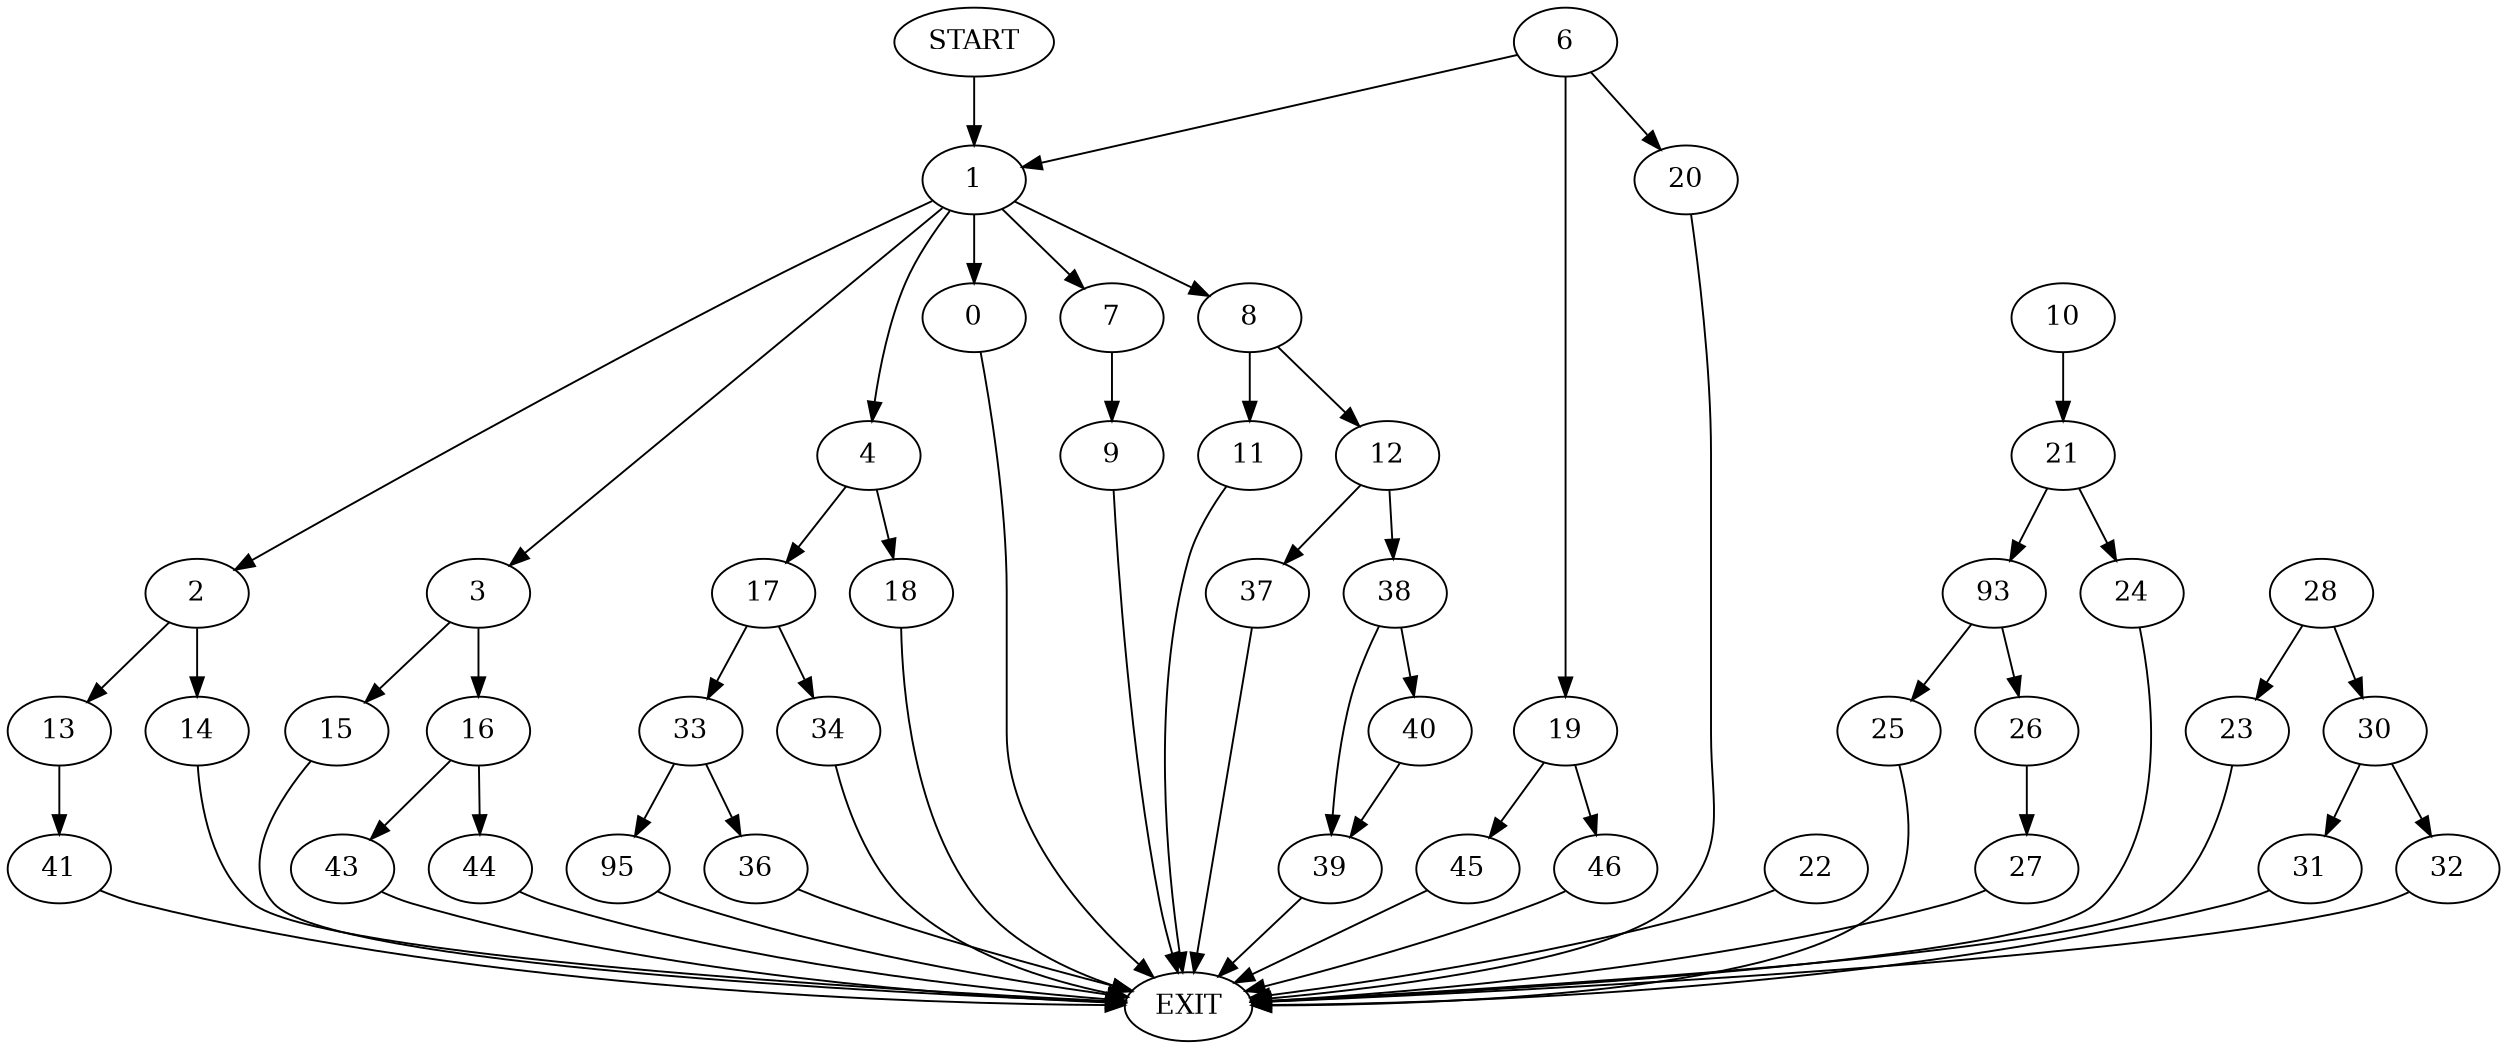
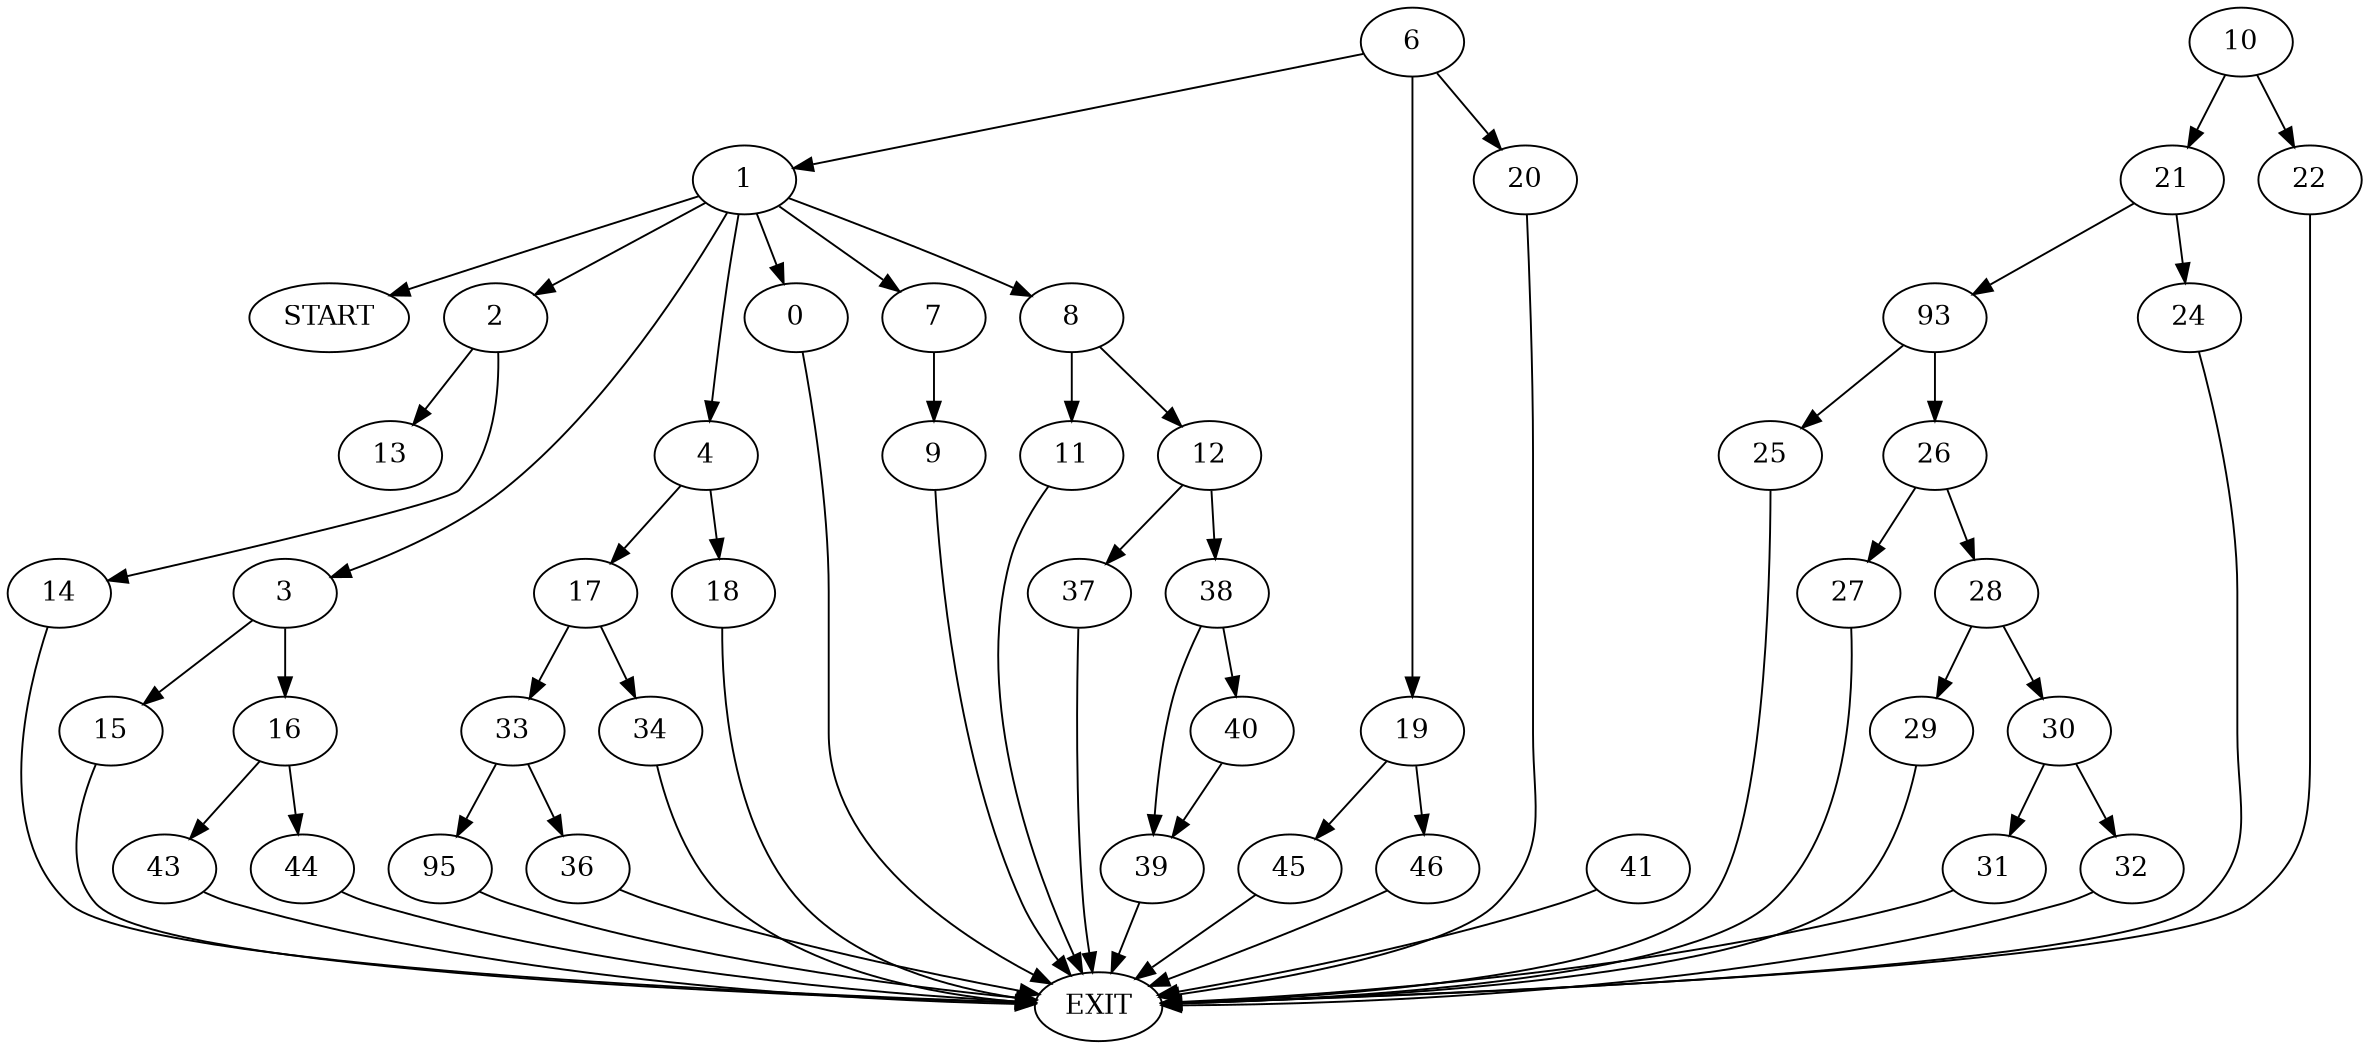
(974, 102) -> (553, 242)
none -> (2271, 102)
none -> (1957, 515)
(2237, 731) -> (1922, 731)
(59, 791) -> none
